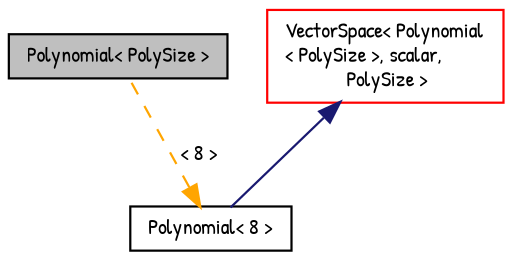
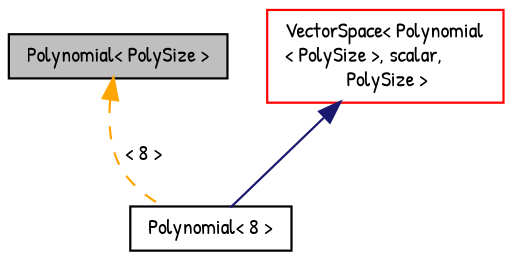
(159, 132) -> (119, 163)
